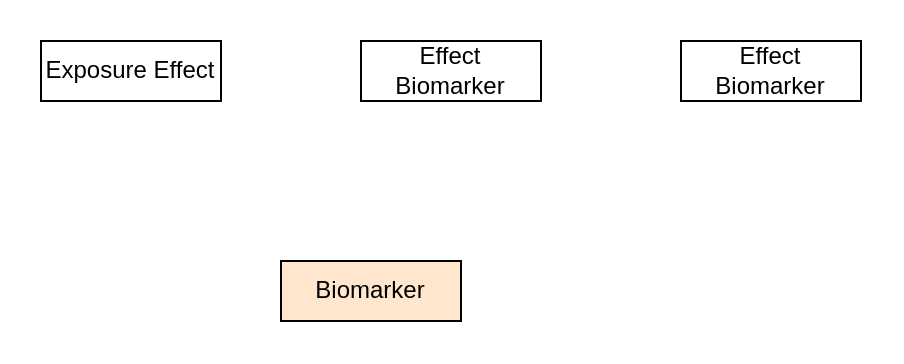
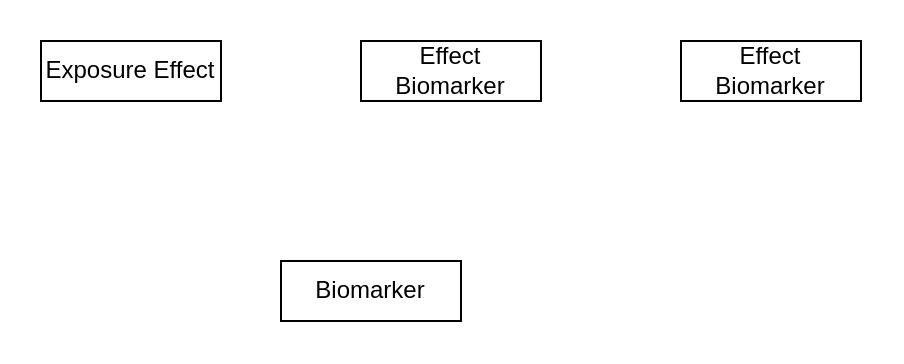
(371, 291) -> (371, 291)
